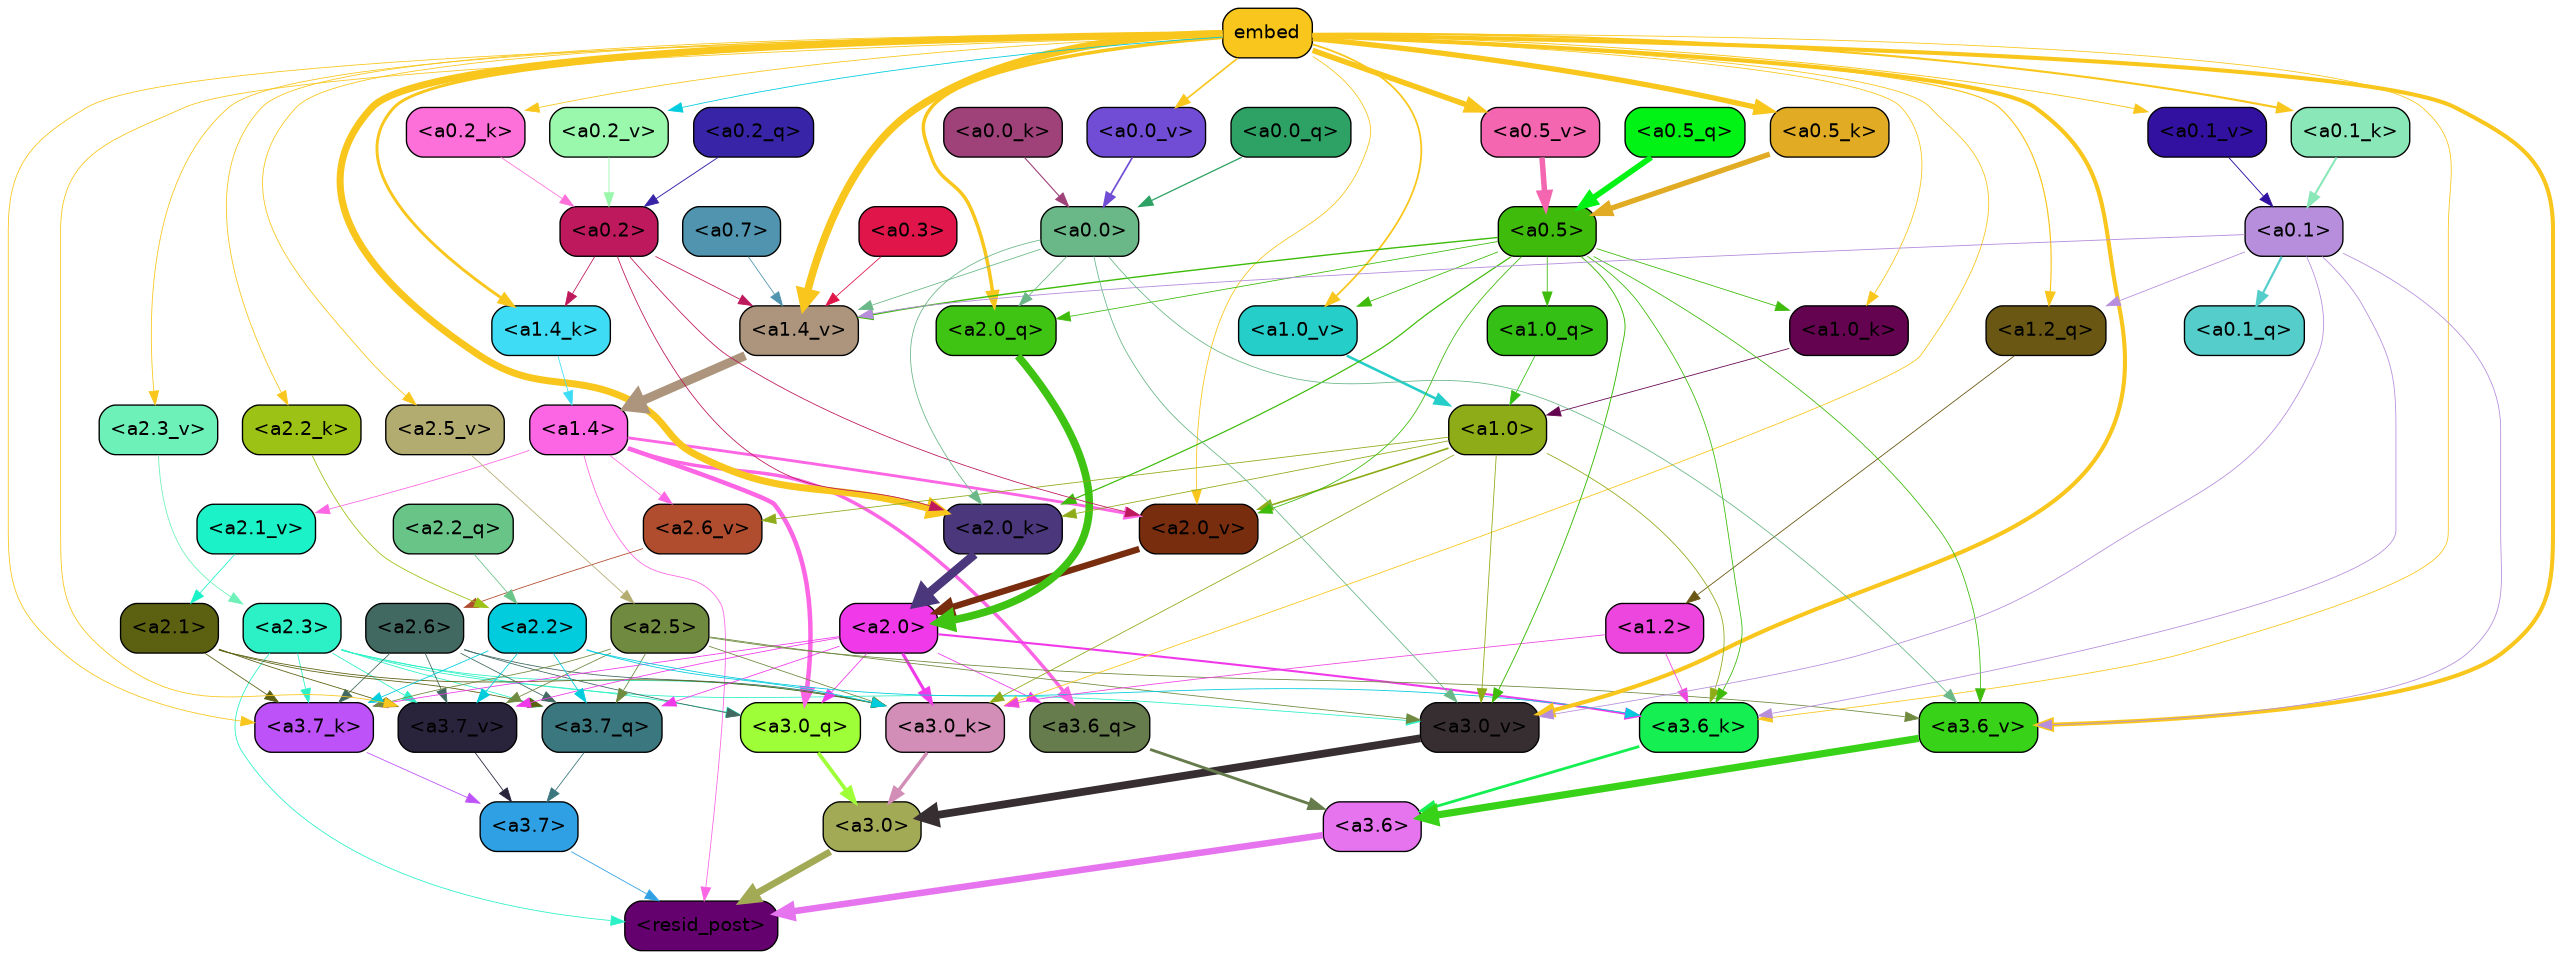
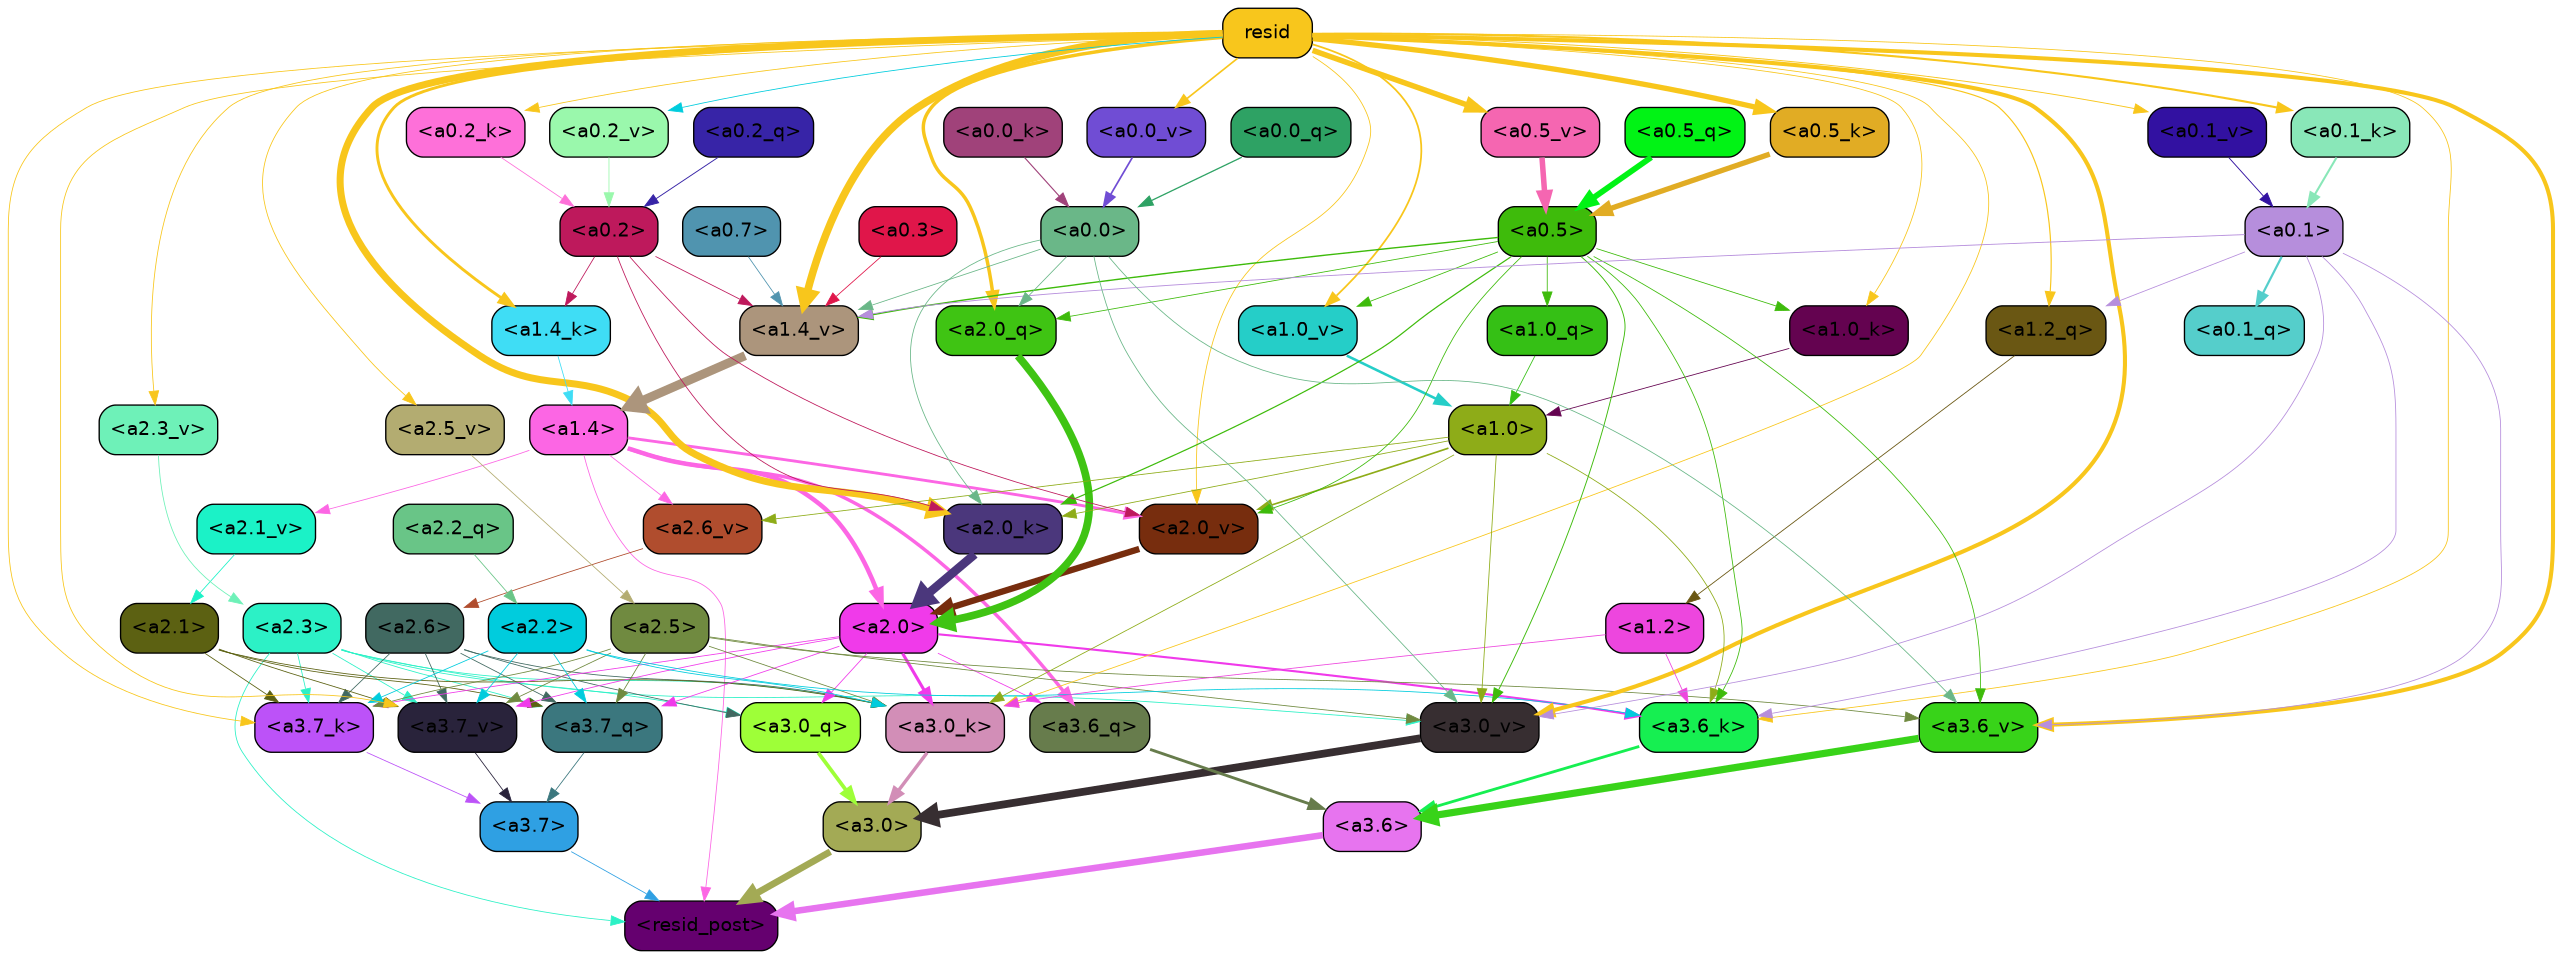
(1268, 33) -> (1268, 33)
(302, 430) -> none
(788, 526) -> (811, 498)
